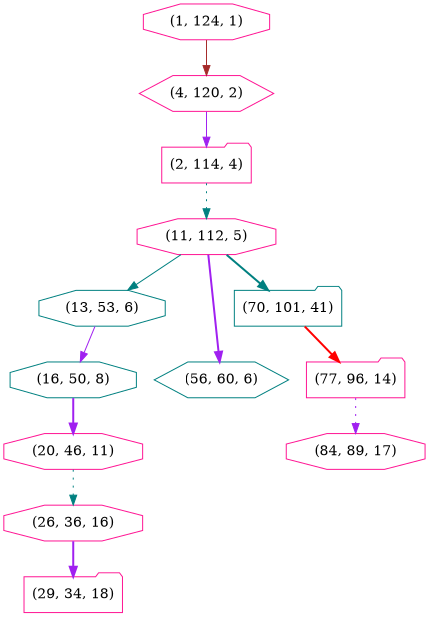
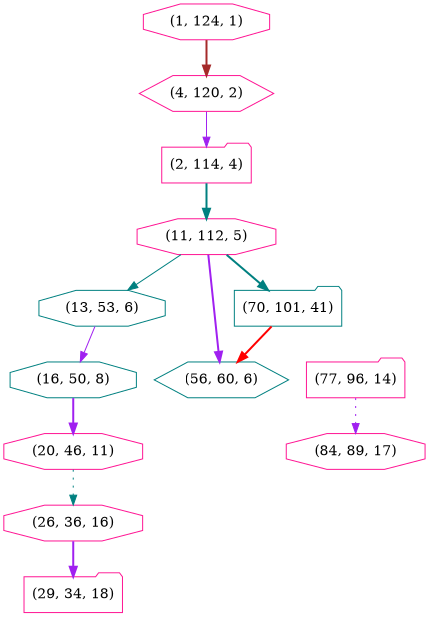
(206, 53) -> (206, 53)
(206, 196) -> (206, 196)
(318, 341) -> (258, 340)
